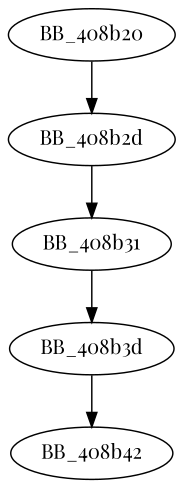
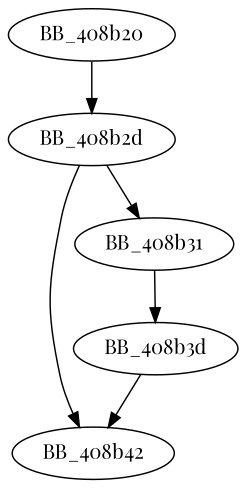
none -> (51, 289)
